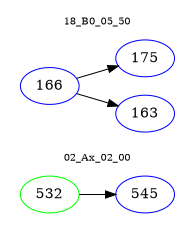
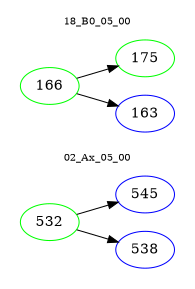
(97, 22) -> (97, 22)
(145, 58) -> (145, 58)
(50, 86) -> (50, 86)
(97, 158) -> (97, 158)
none -> (145, 250)
